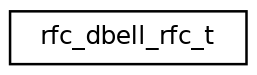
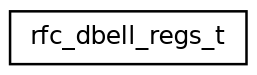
(128, 38) -> (128, 38)
